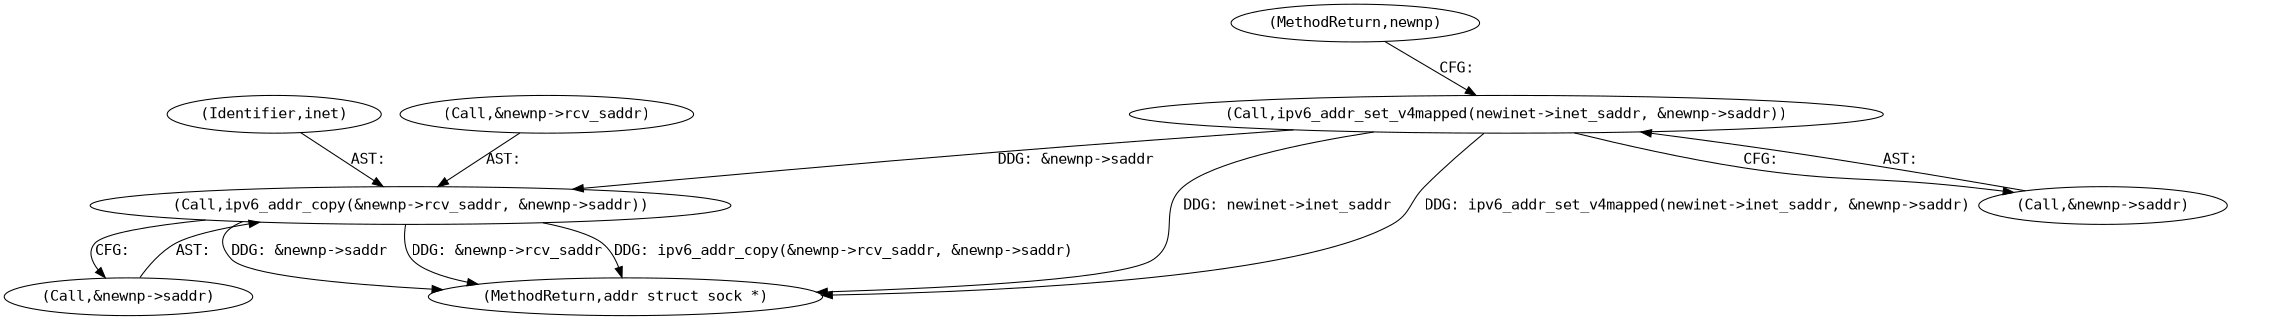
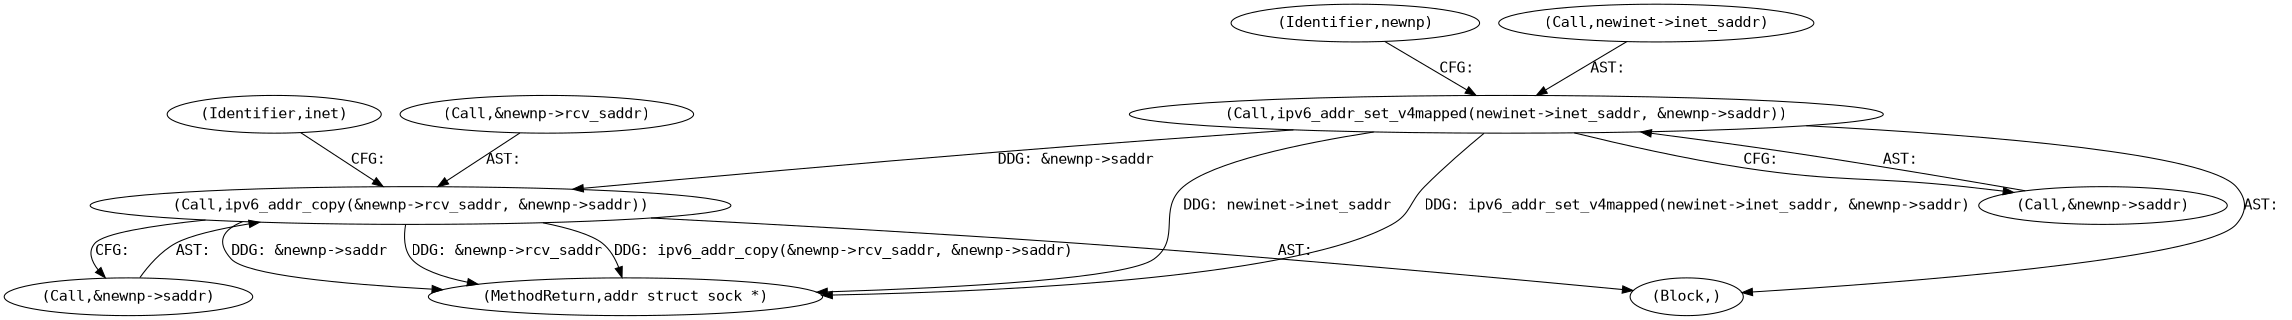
(1355, 23) -> (1355, 23)
none -> (1656, 23)
(373, 160) -> (373, 160)
none -> (1687, 297)
